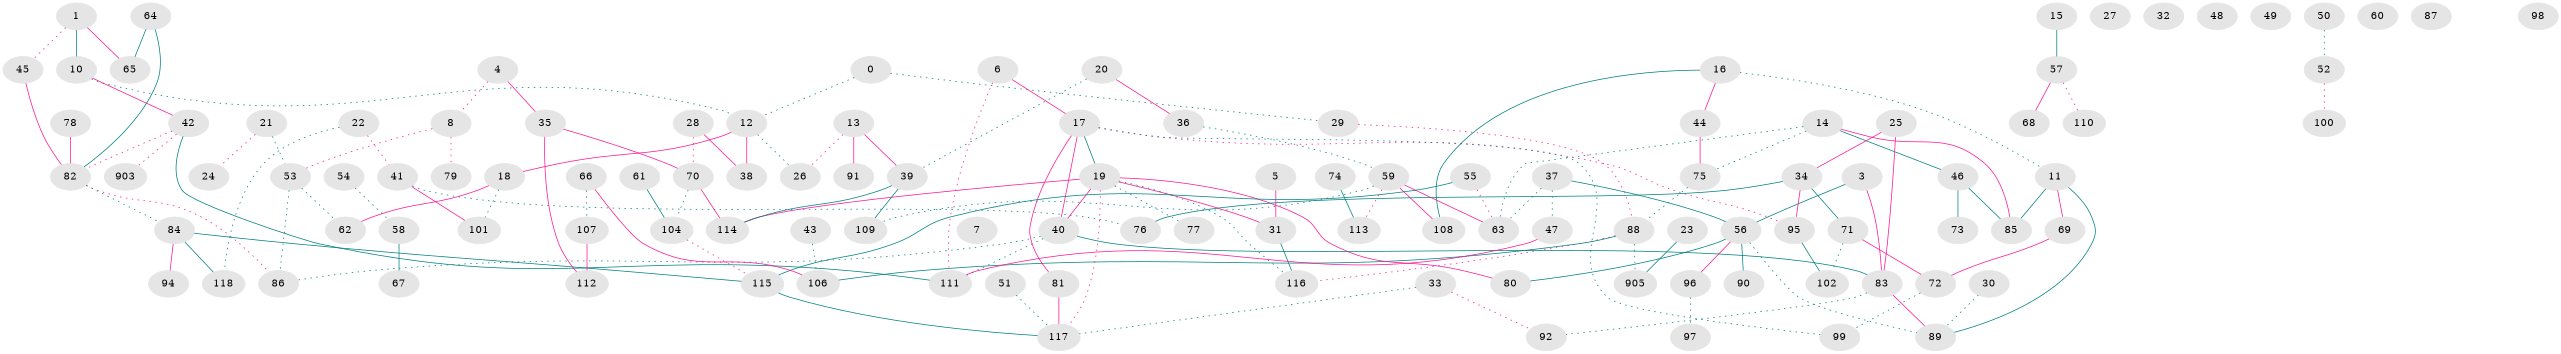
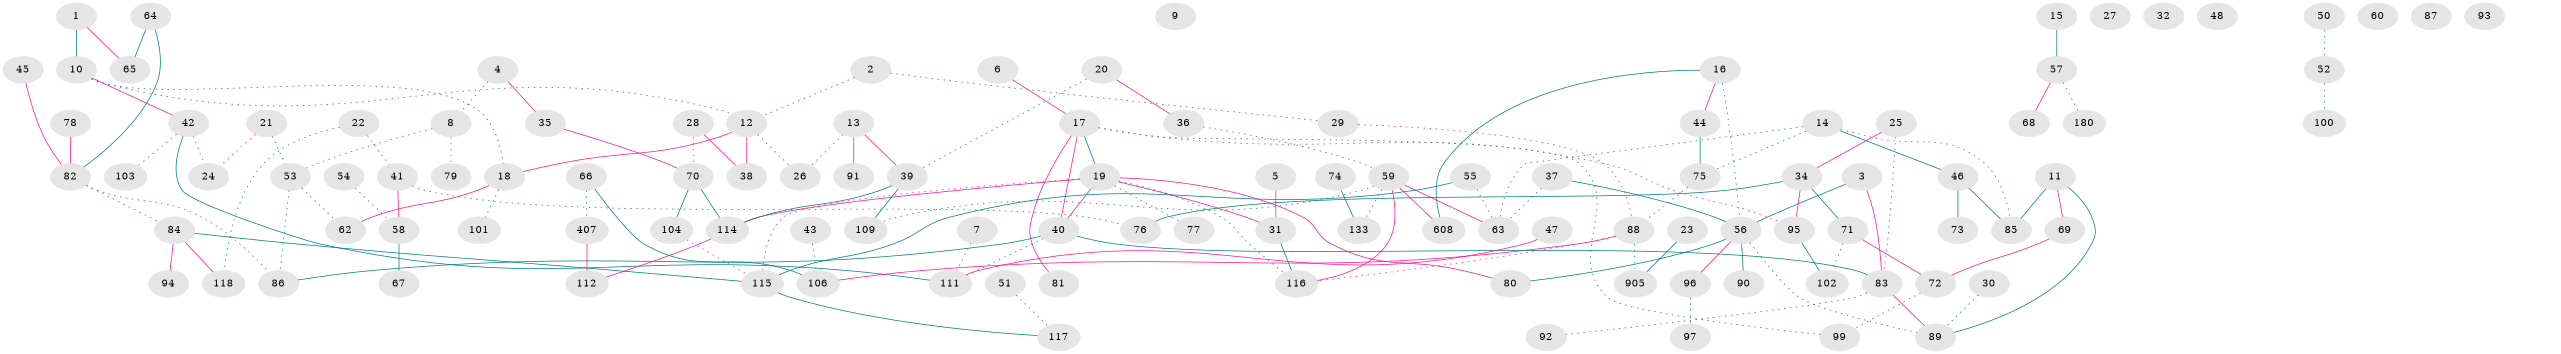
none -> (1176, 16)
(2271, 16) -> none
none -> (2485, 16)
(2538, 16) -> none
(50, 43) -> none
(871, 70) -> (871, 70)
none -> (316, 86)
(2324, 97) -> (2324, 97)
(1896, 102) -> (1732, 150)
(2084, 123) -> (2084, 123)
(1945, 144) -> (1945, 144)
(129, 149) -> (199, 150)
(1700, 150) -> (1700, 150)
(960, 174) -> (964, 257)
(126, 177) -> (126, 177)
(640, 177) -> none
(683, 203) -> (683, 203)
(710, 204) -> (710, 204)
(1552, 204) -> none
(1891, 204) -> (1891, 204)
(441, 205) -> (398, 204)
(550, 211) -> (677, 253)
(587, 230) -> (587, 230)
(1359, 230) -> (1359, 230)
(1444, 230) -> (1444, 230)
none -> (1386, 246)
(199, 257) -> (199, 257)
(674, 257) -> (663, 253)
(632, 261) -> (632, 261)
(1228, 262) -> (1228, 262)
(1094, 268) -> (901, 194)
(1436, 284) -> none
(1059, 311) -> none
